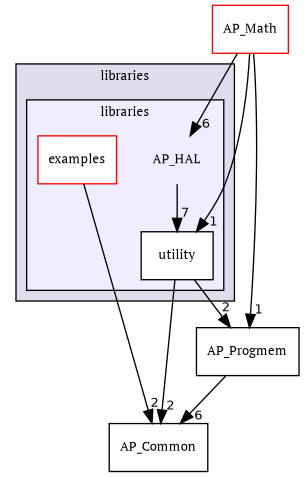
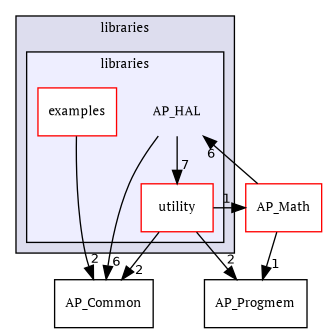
(243, 115) -> (223, 208)
(177, 256) -> (177, 208)
(208, 395) -> (124, 197)
